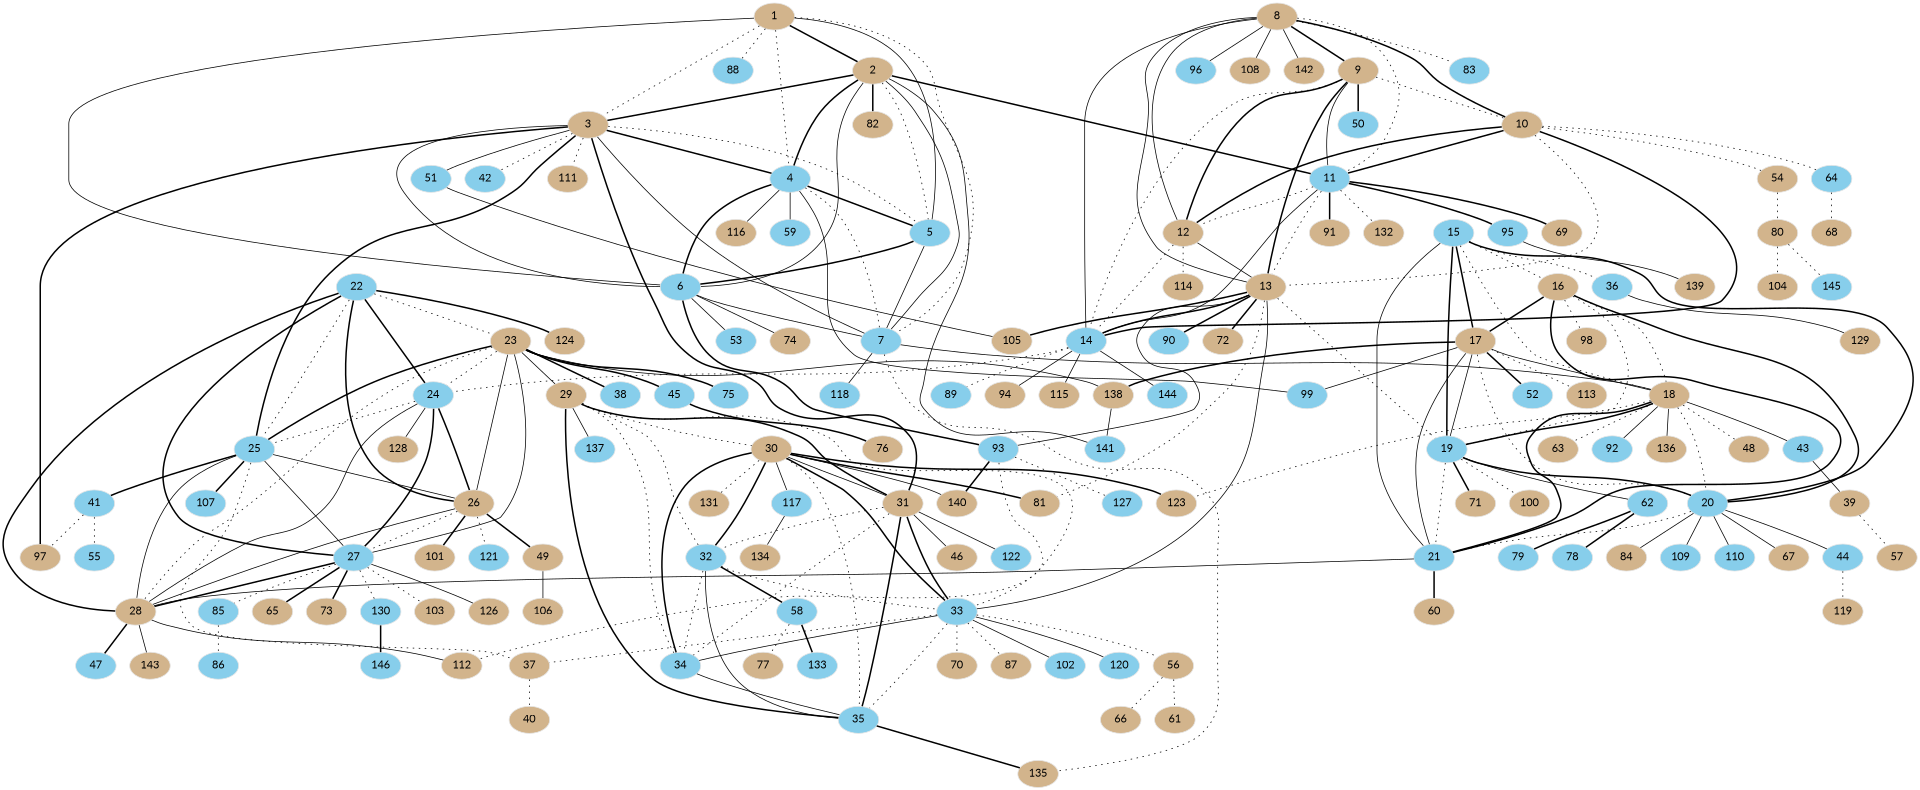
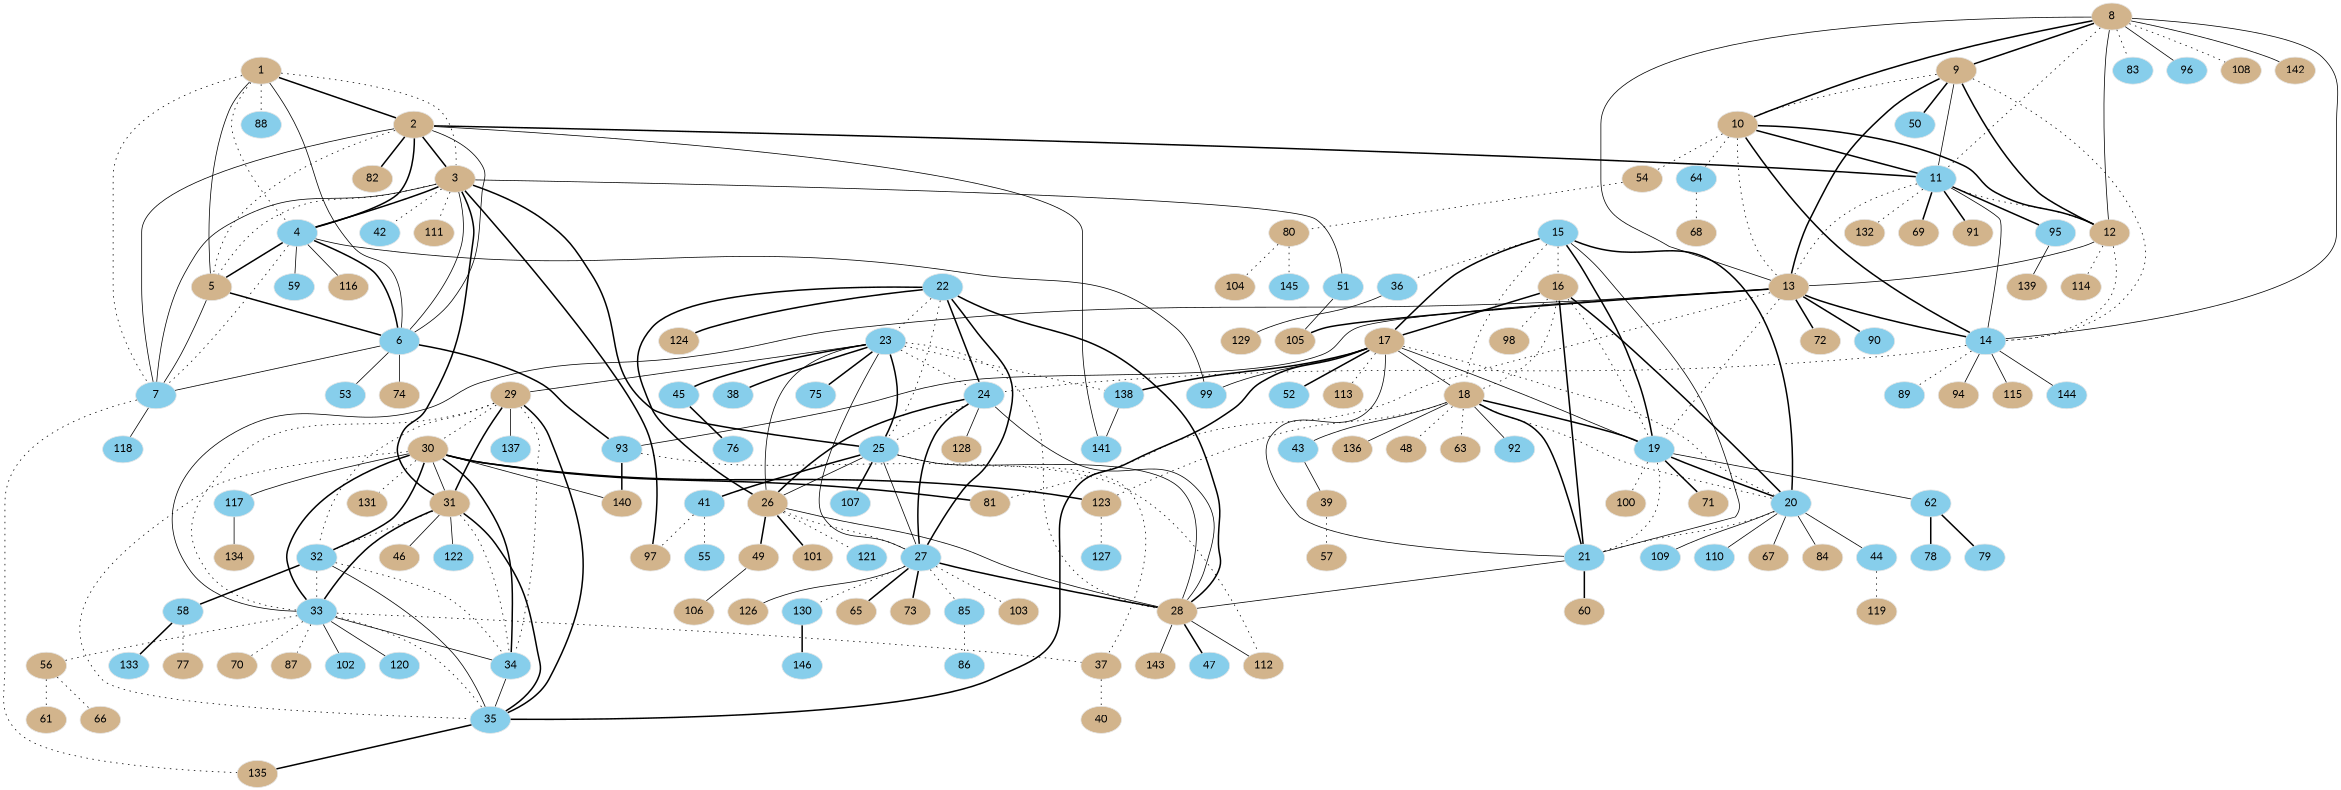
(1264, 44) -> (2178, 42)
(930, 233) -> (212, 287)
(511, 341) -> (886, 341)
(1276, 363) -> none
(812, 368) -> (1015, 370)
(1113, 395) -> (1124, 395)
(883, 449) -> (733, 449)
(1063, 477) -> (1101, 531)
none -> (1026, 664)
